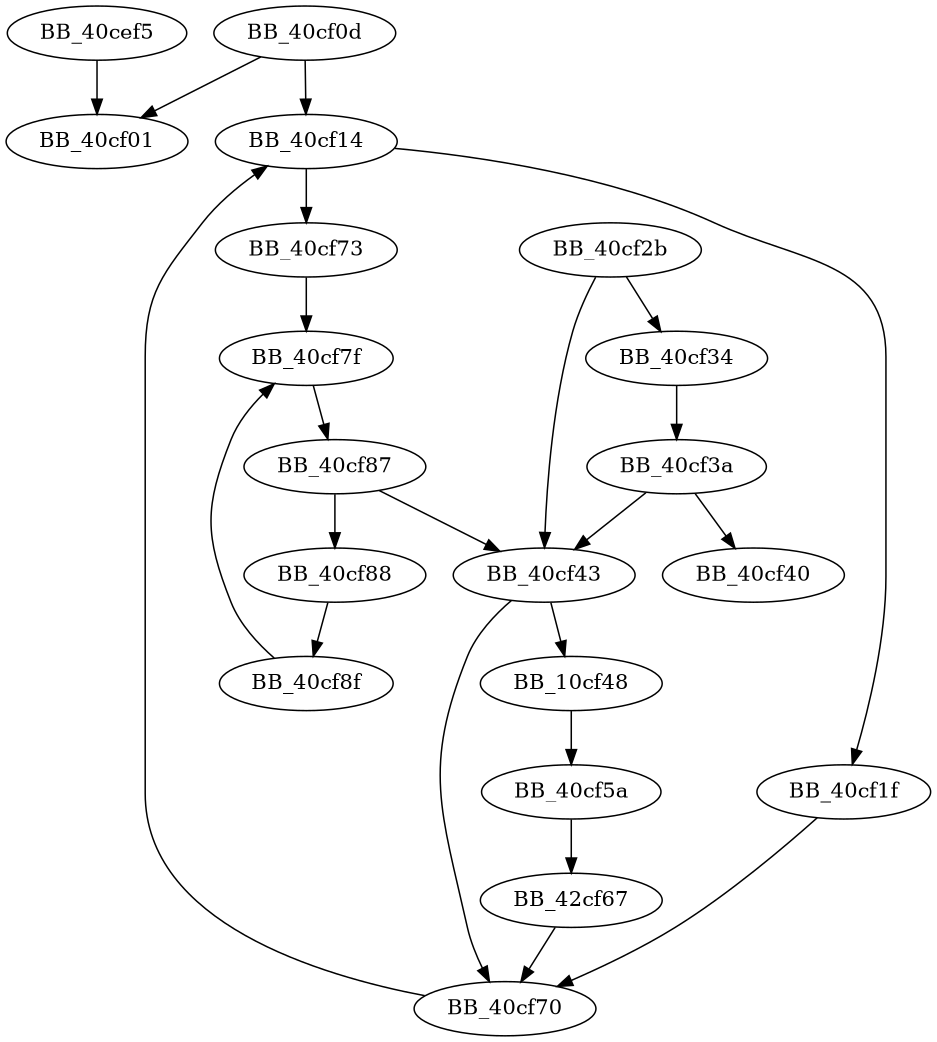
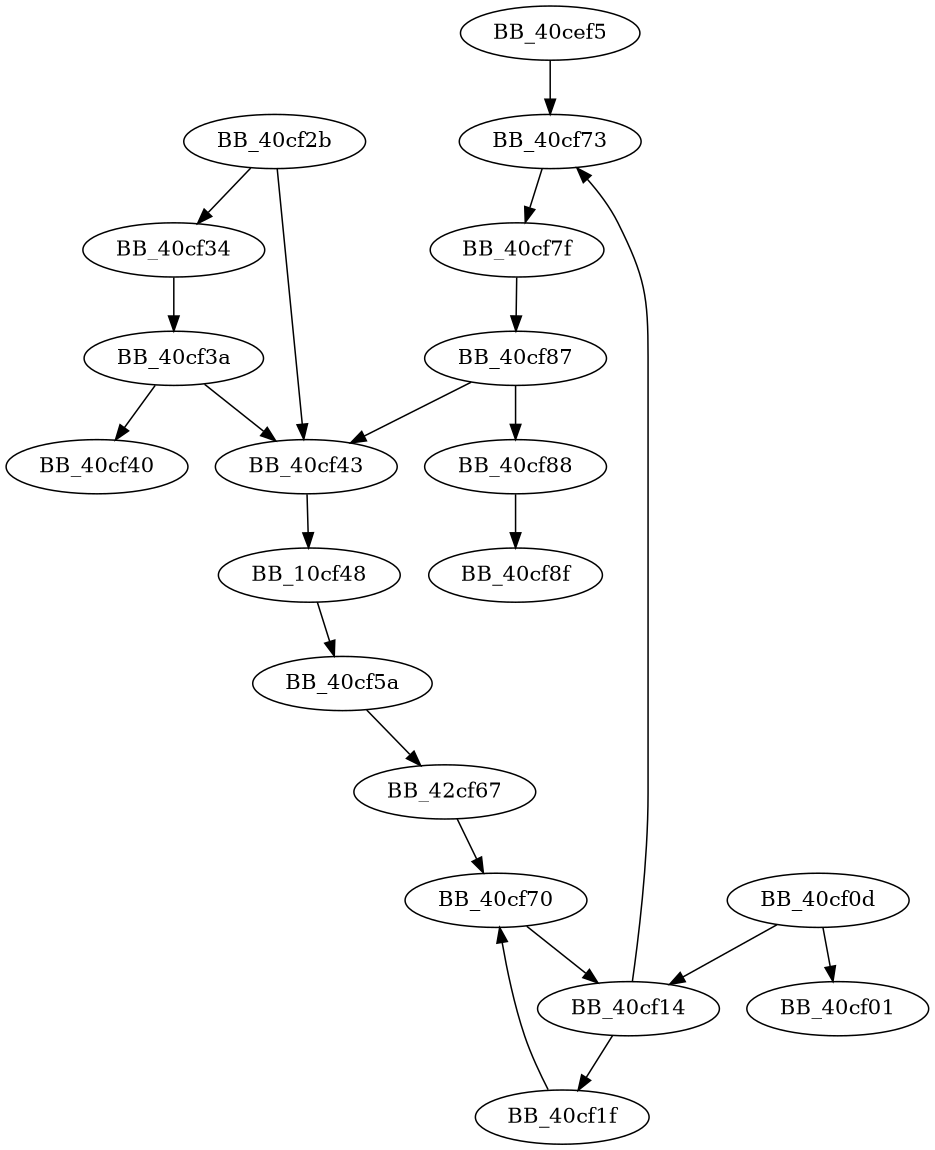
(97, 80) -> (550, 80)
(212, 529) -> none
(441, 777) -> none
